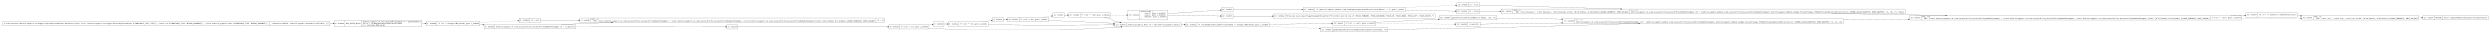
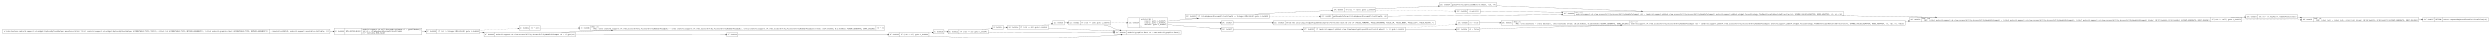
(1183, 25) -> (1183, 20)
